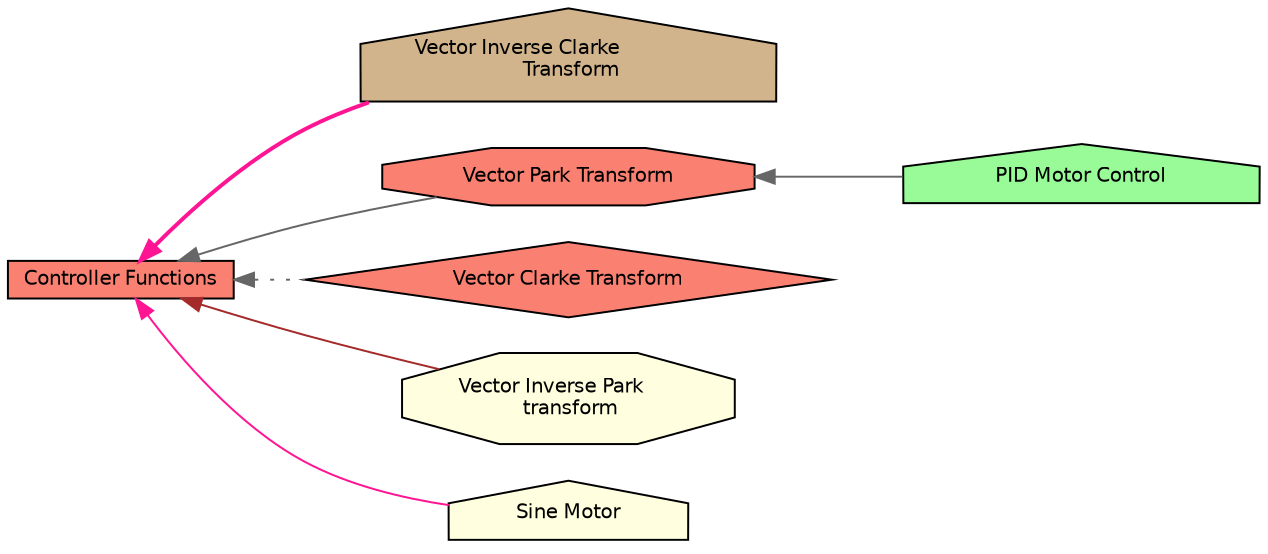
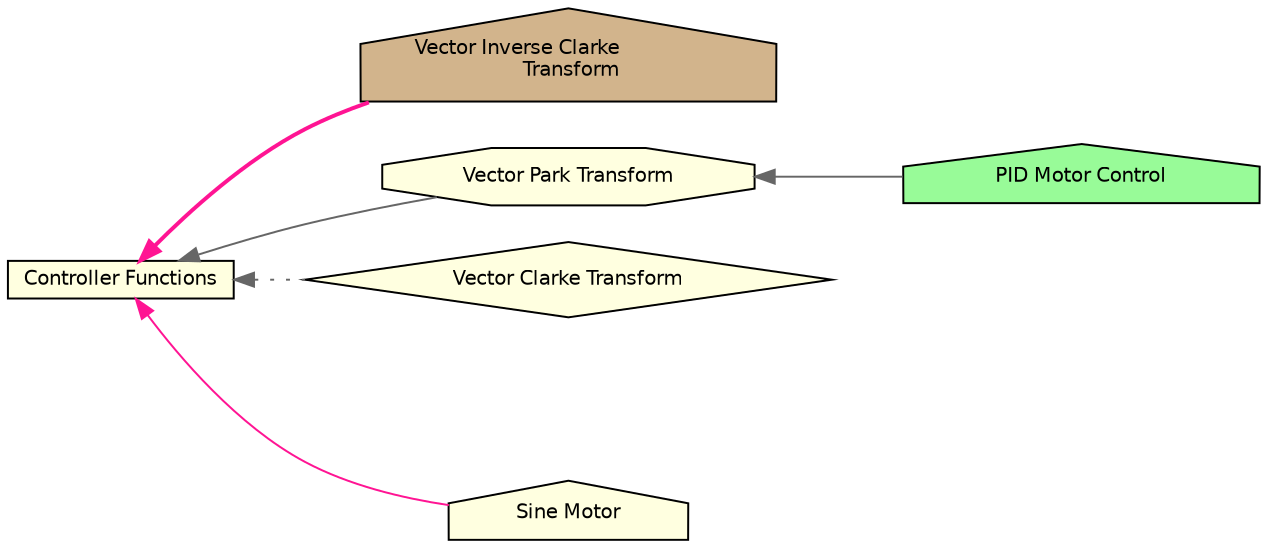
(568, 177) -> (568, 177)
(121, 280) -> (121, 280)
(568, 280) -> (568, 280)
(568, 399) -> none
